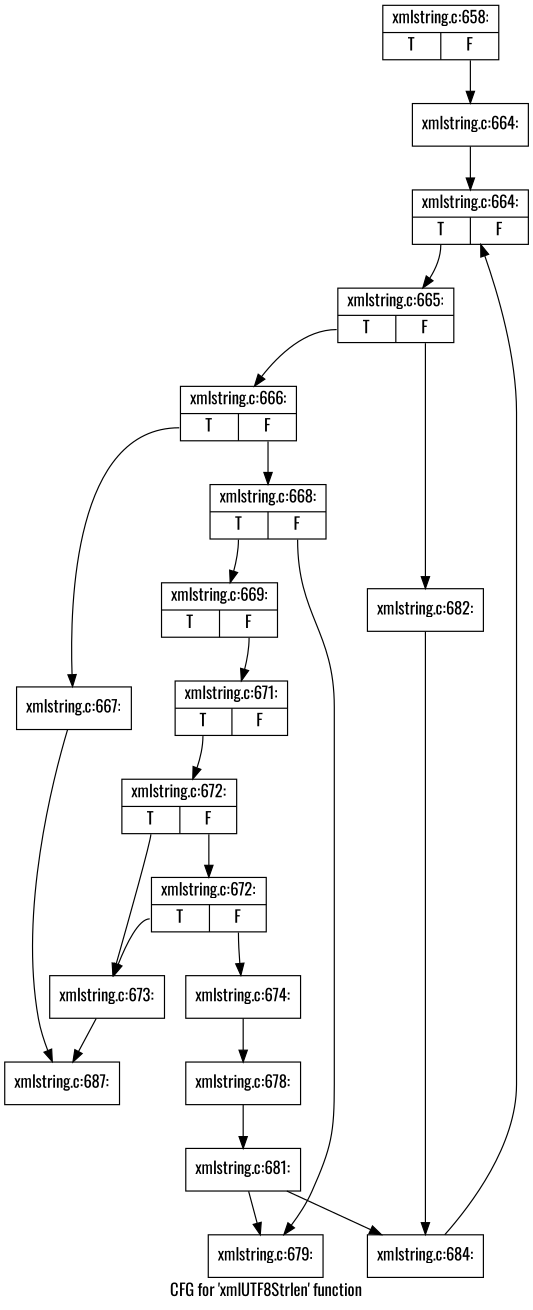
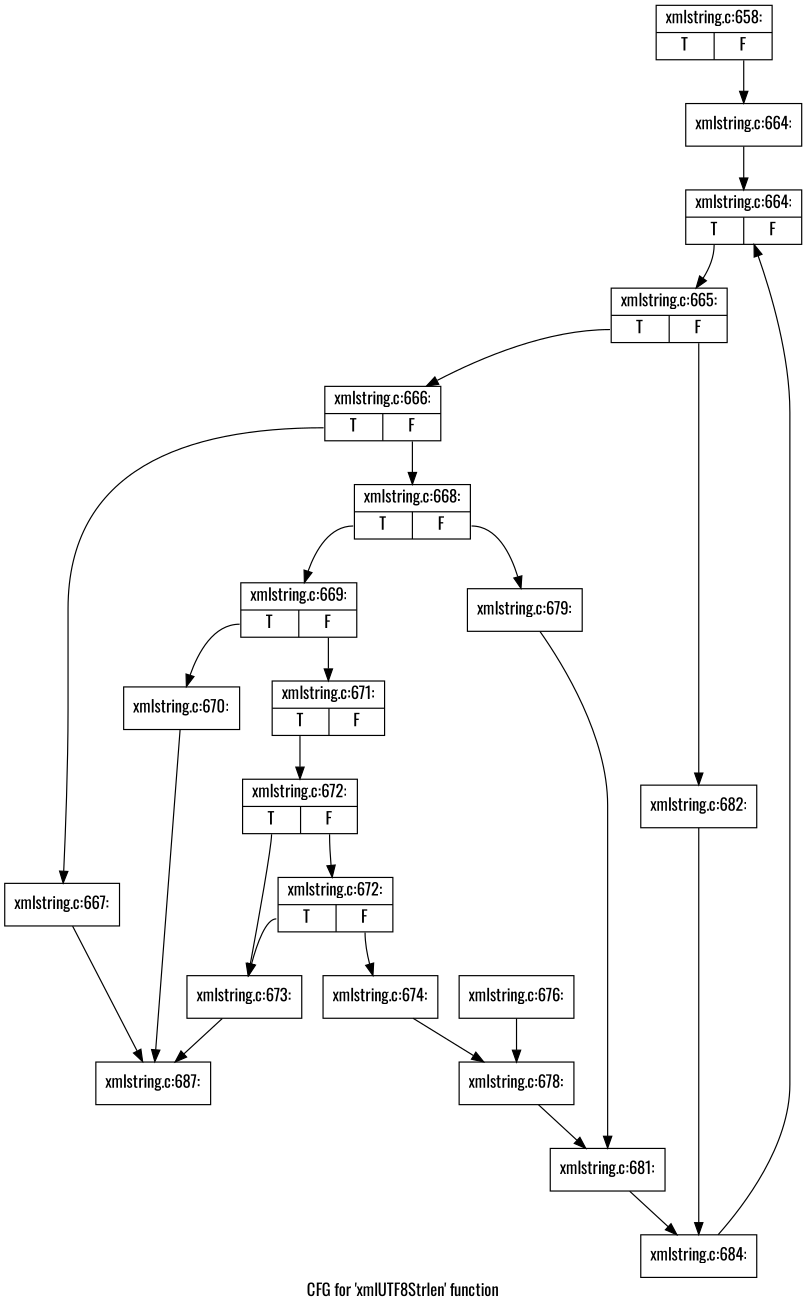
none -> (182, 708)
none -> (517, 997)
(253, 1207) -> (608, 876)
